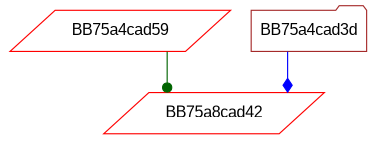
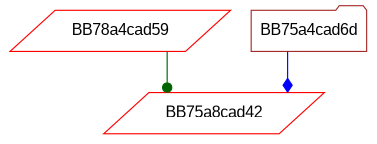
(120, 31) -> (120, 31)
(309, 31) -> (309, 31)
